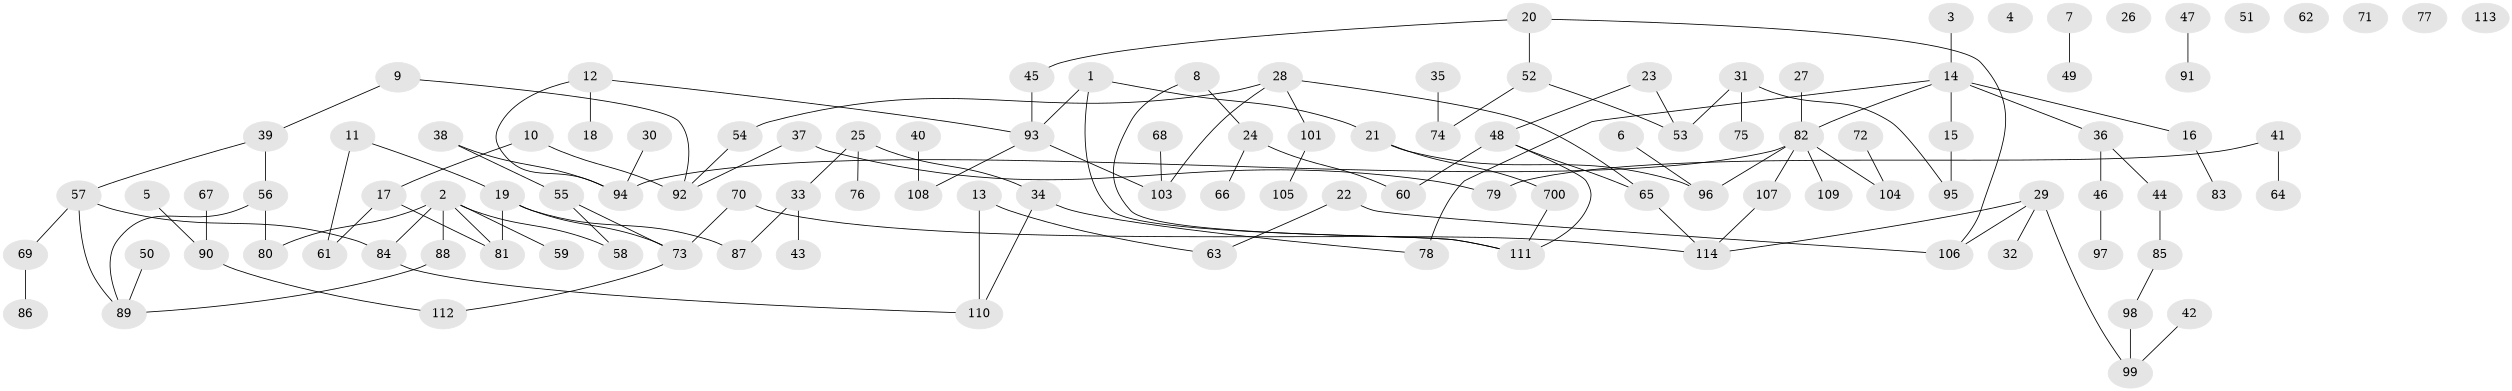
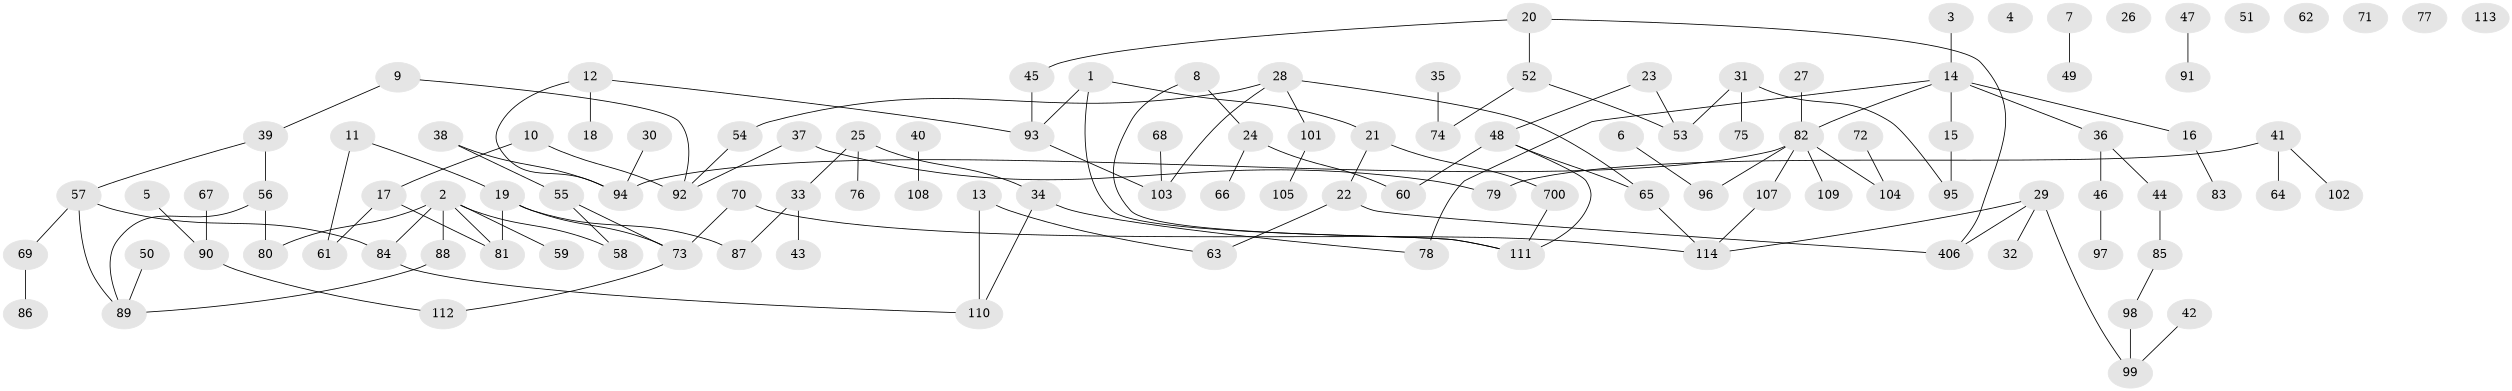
(1540, 165) -> (1360, 164)
(975, 166) -> none
none -> (2339, 196)
(1949, 255) -> (1949, 255)
